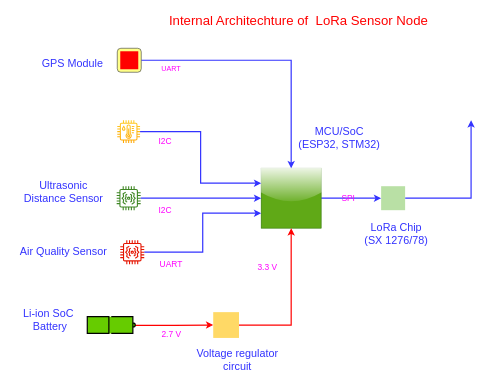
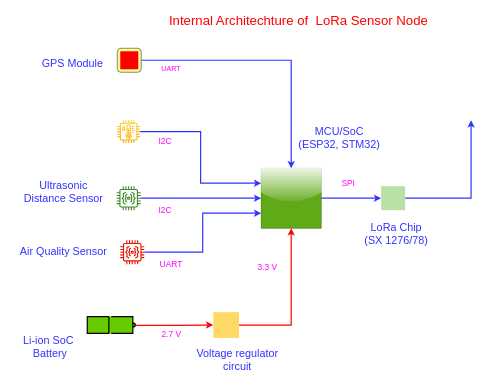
(348, 198) -> (348, 183)
(48, 320) -> (48, 347)
